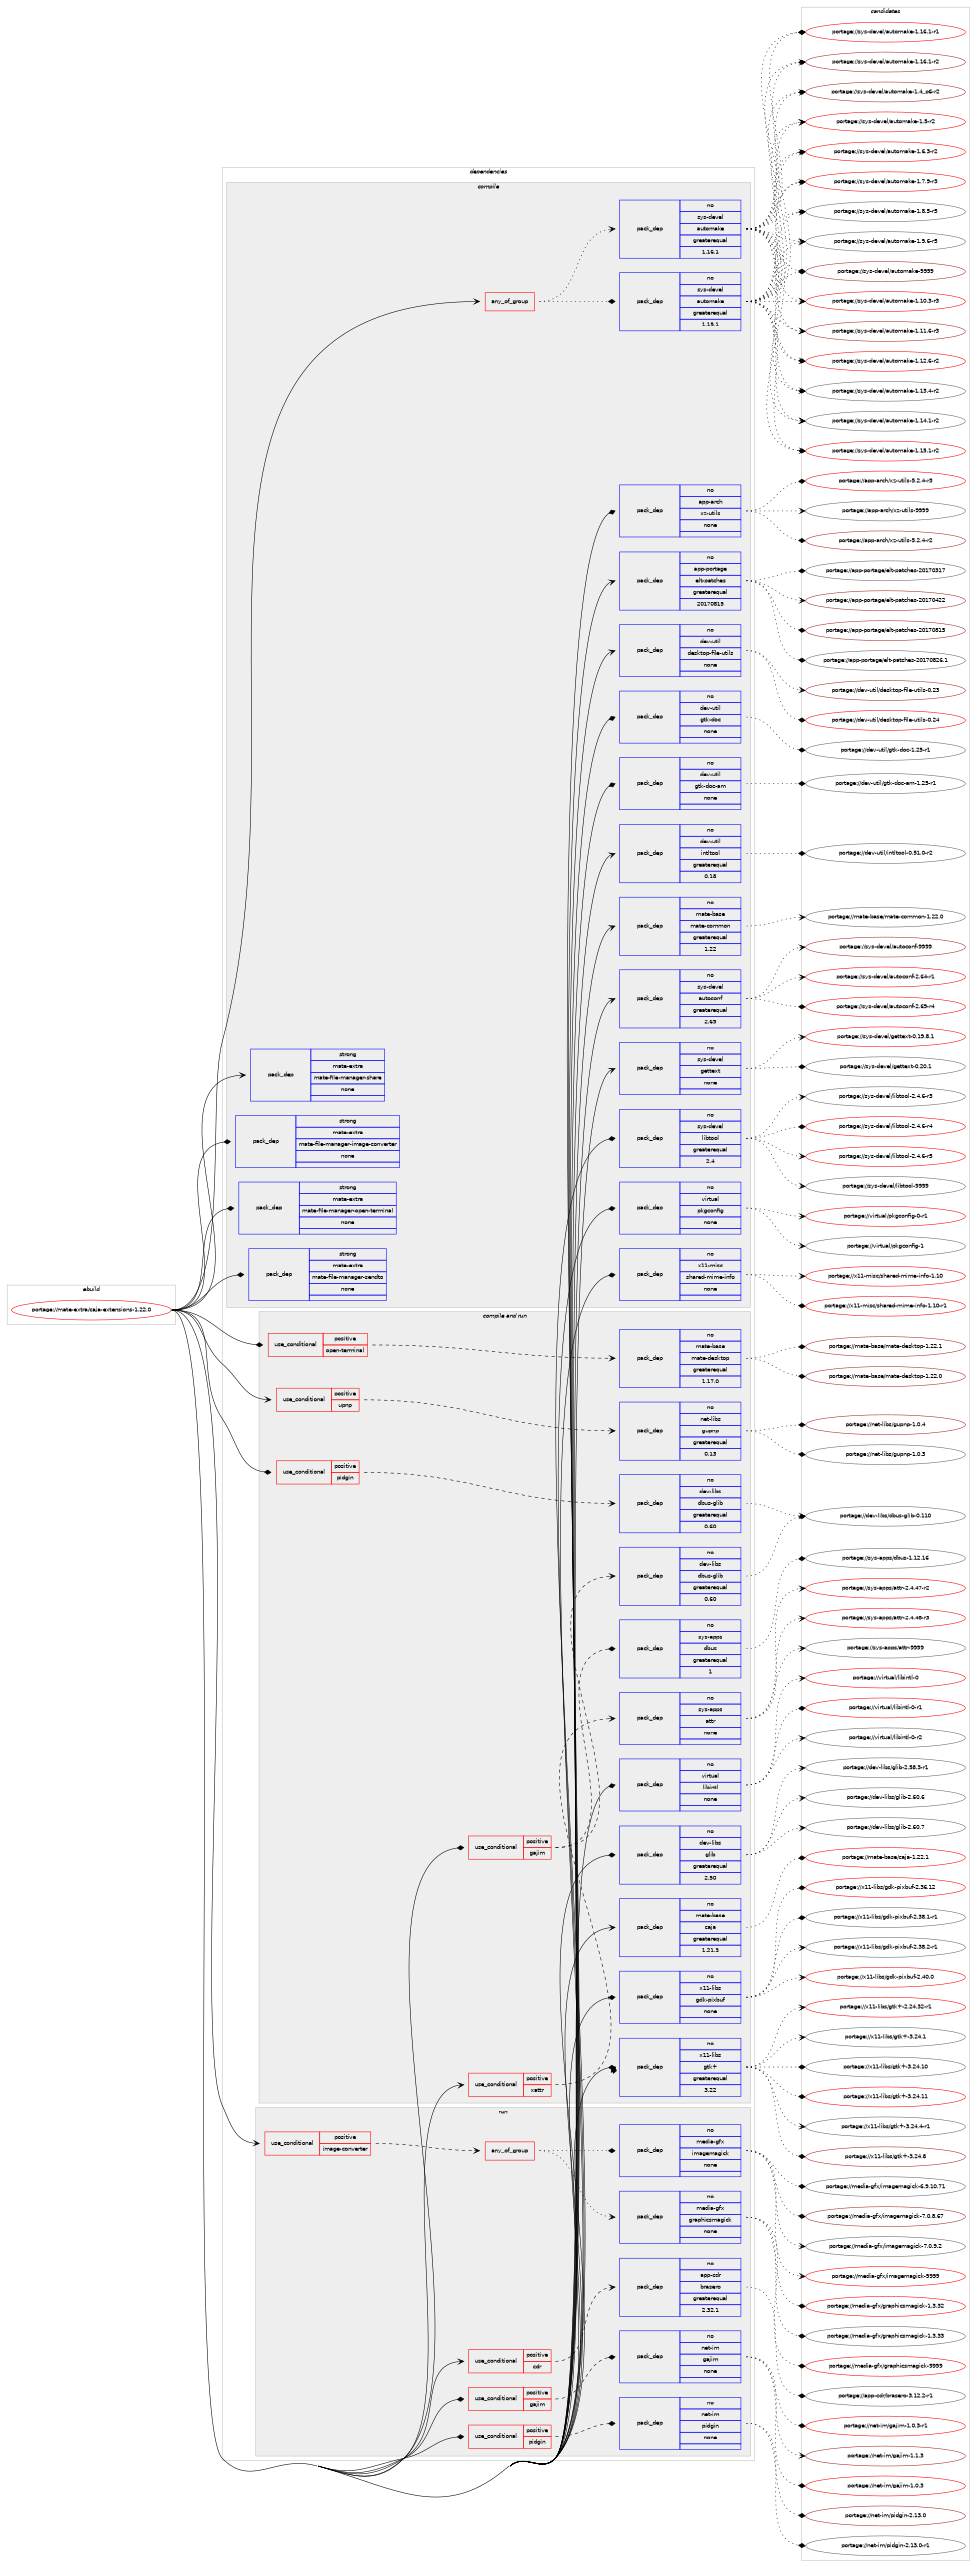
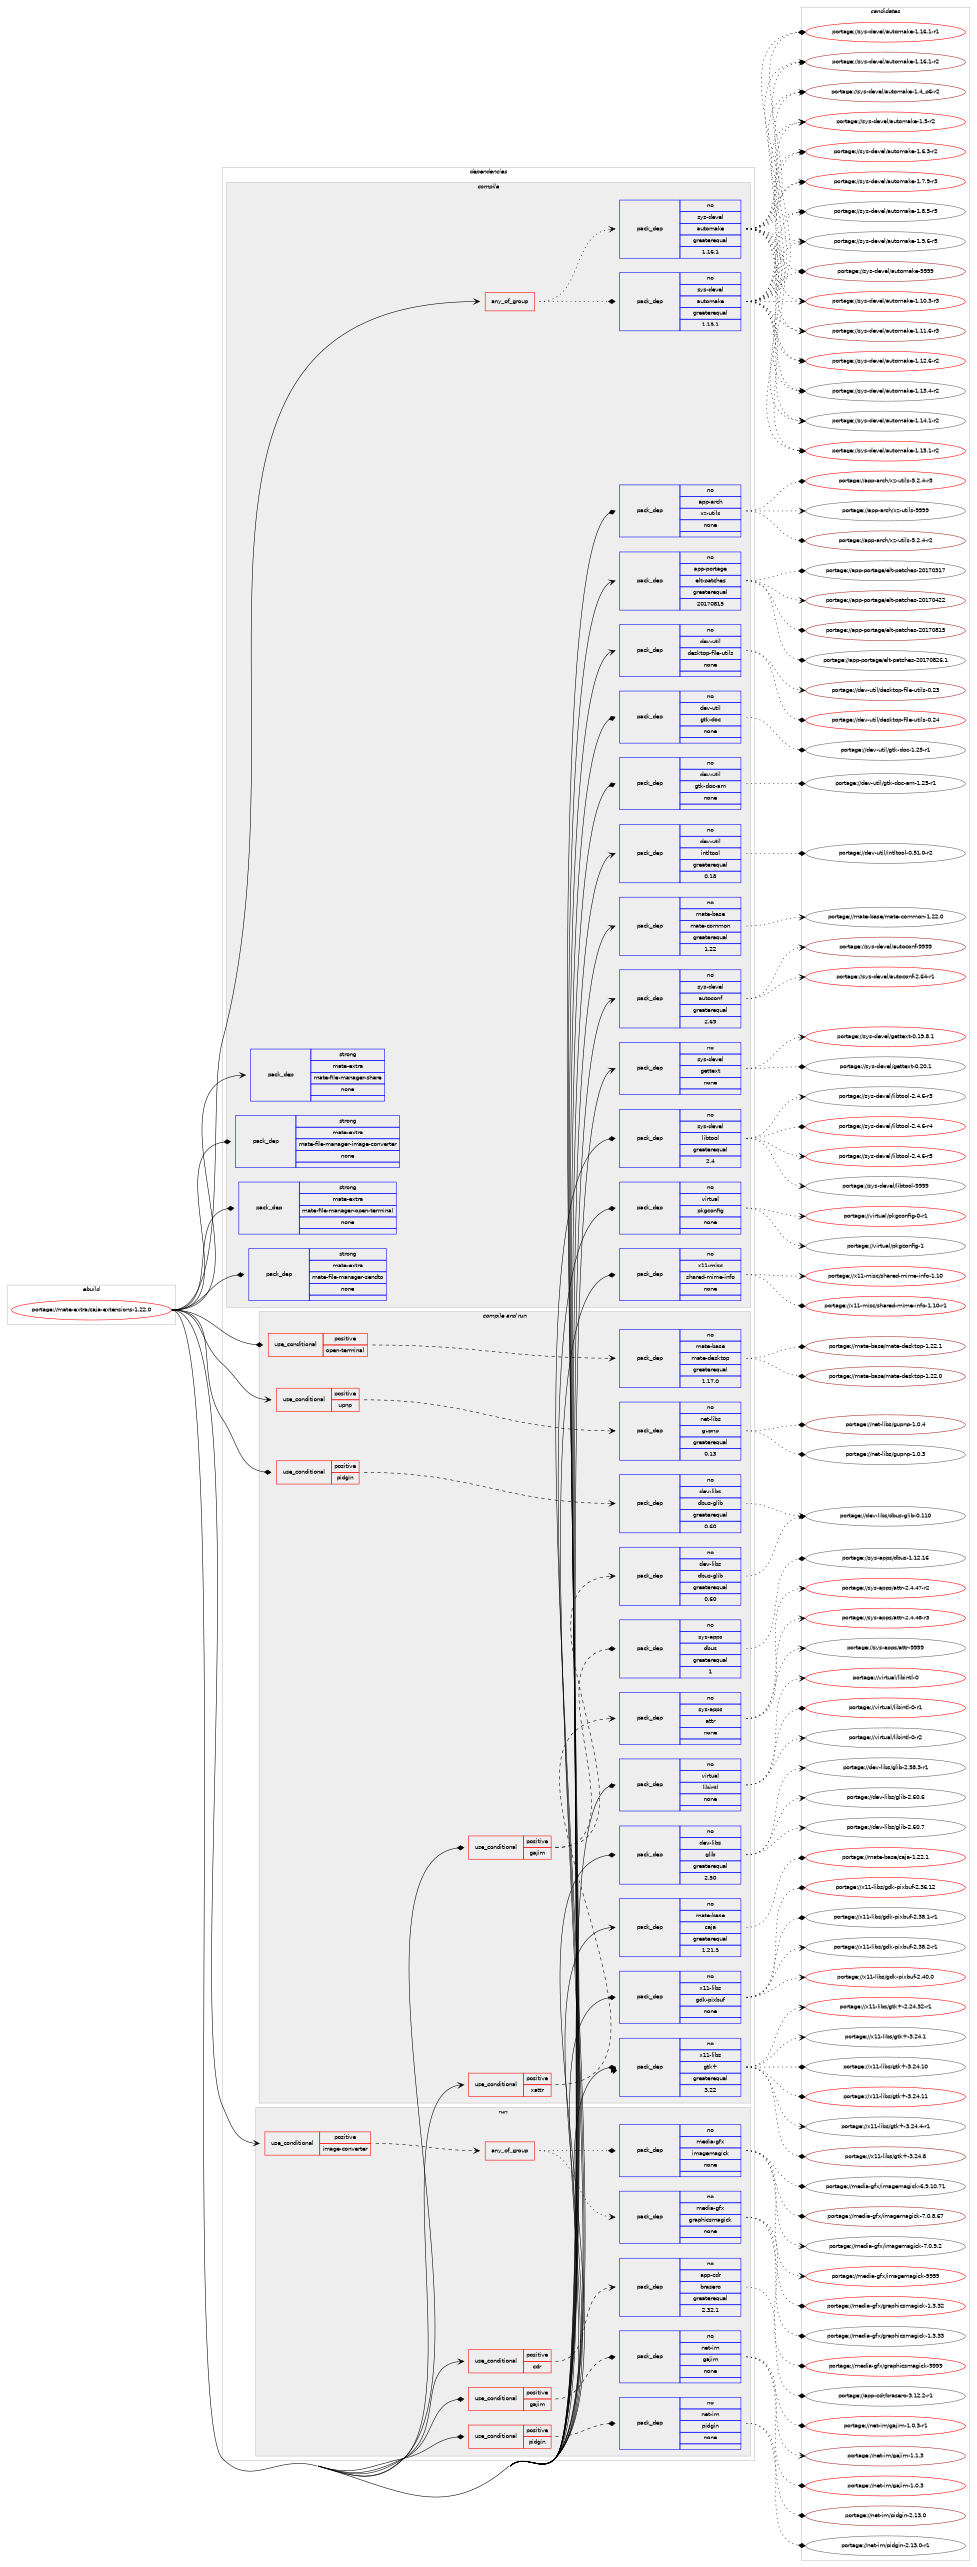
(886, 1007) -> none
